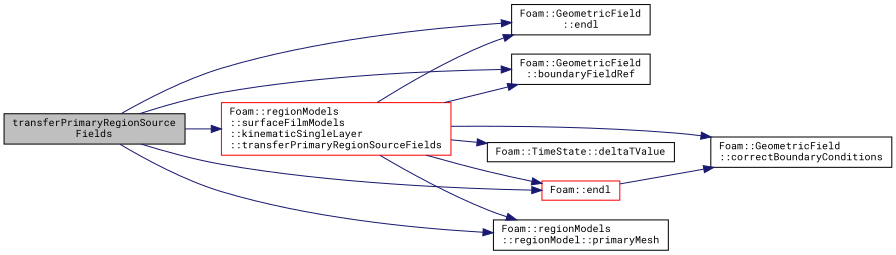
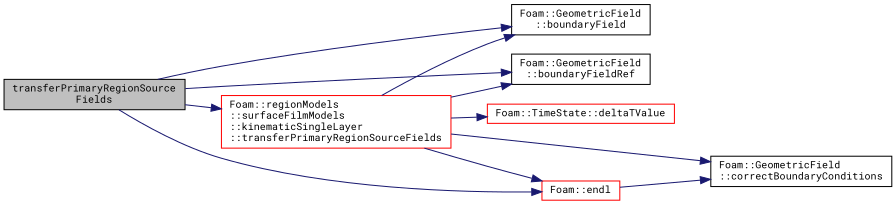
(581, 20) -> (581, 20)
(581, 152) -> (581, 114)
(581, 235) -> none
